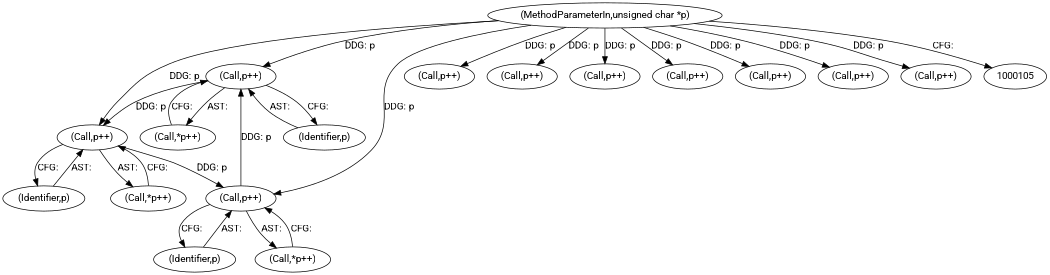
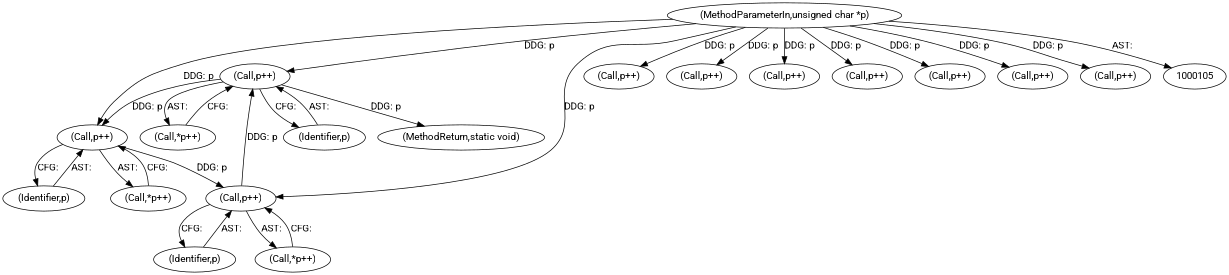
(944, 46) -> (1124, 46)
none -> (461, 137)
